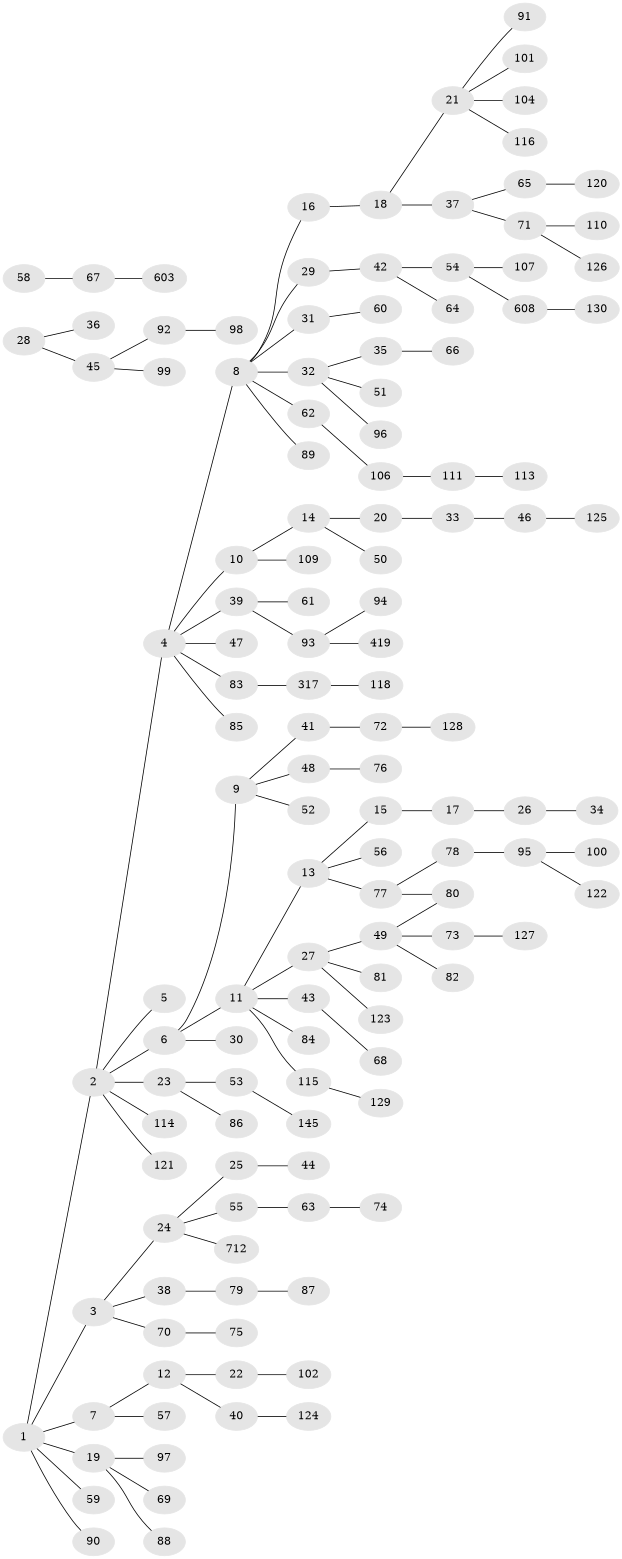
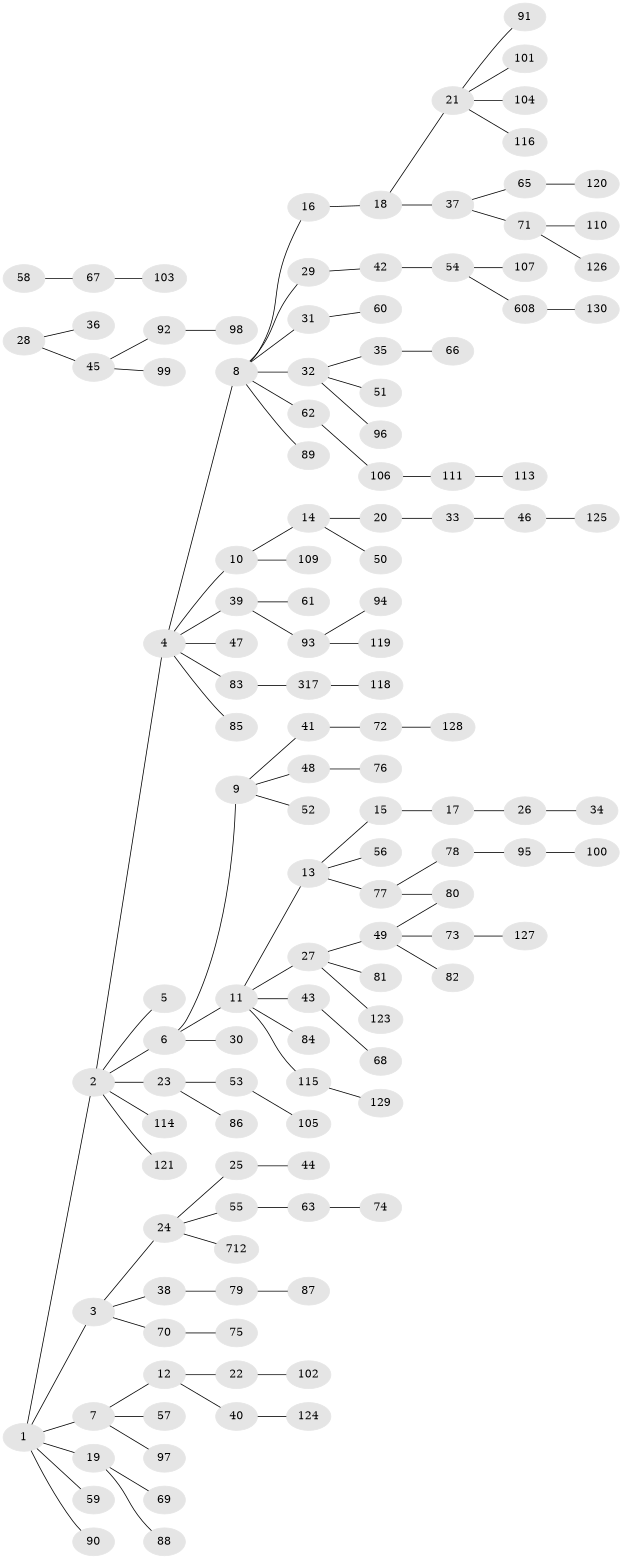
(164, 278) -> (164, 278)
(453, 309) -> none
(381, 644) -> (381, 644)
(597, 894) -> none
(309, 1124) -> (309, 1124)
(129, 1458) -> (129, 1437)
